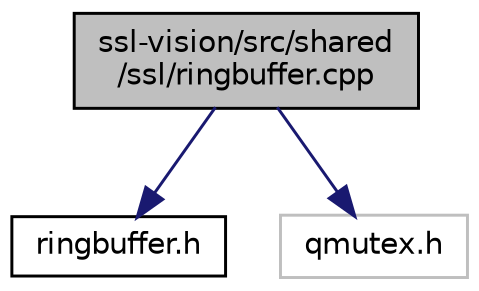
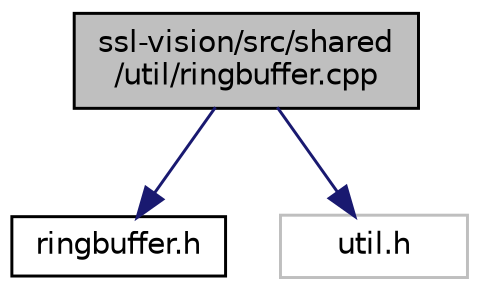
(246, 61) -> (246, 61)
(374, 246) -> (374, 246)
